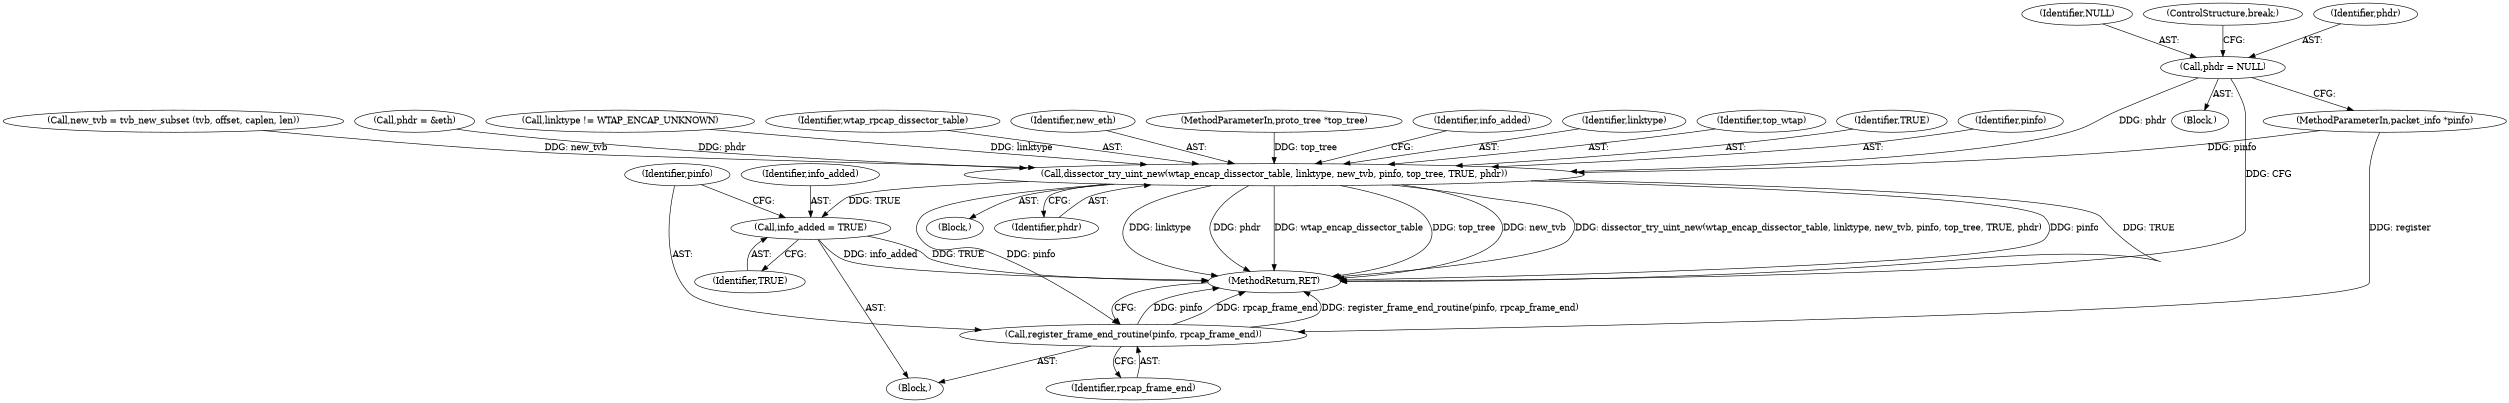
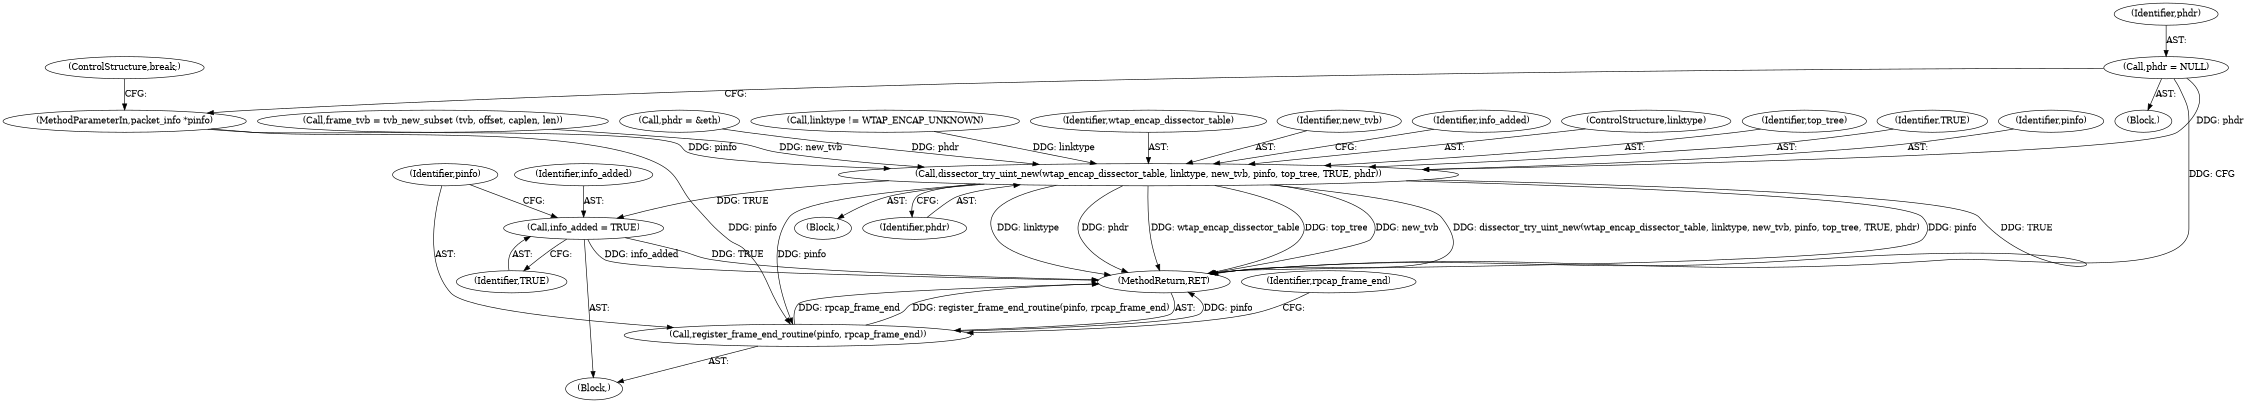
(2077, 14) -> none
(2223, 38) -> (125, 91)
(173, 121) -> (433, 121)
(883, 121) -> (1148, 121)
(1073, 121) -> (1339, 121)
(1274, 121) -> none
(1624, 121) -> (1646, 121)
(1761, 121) -> (1804, 121)
(2400, 228) -> (753, 228)
(1127, 309) -> (1187, 309)
(1114, 359) -> none
(1152, 362) -> (1295, 309)
